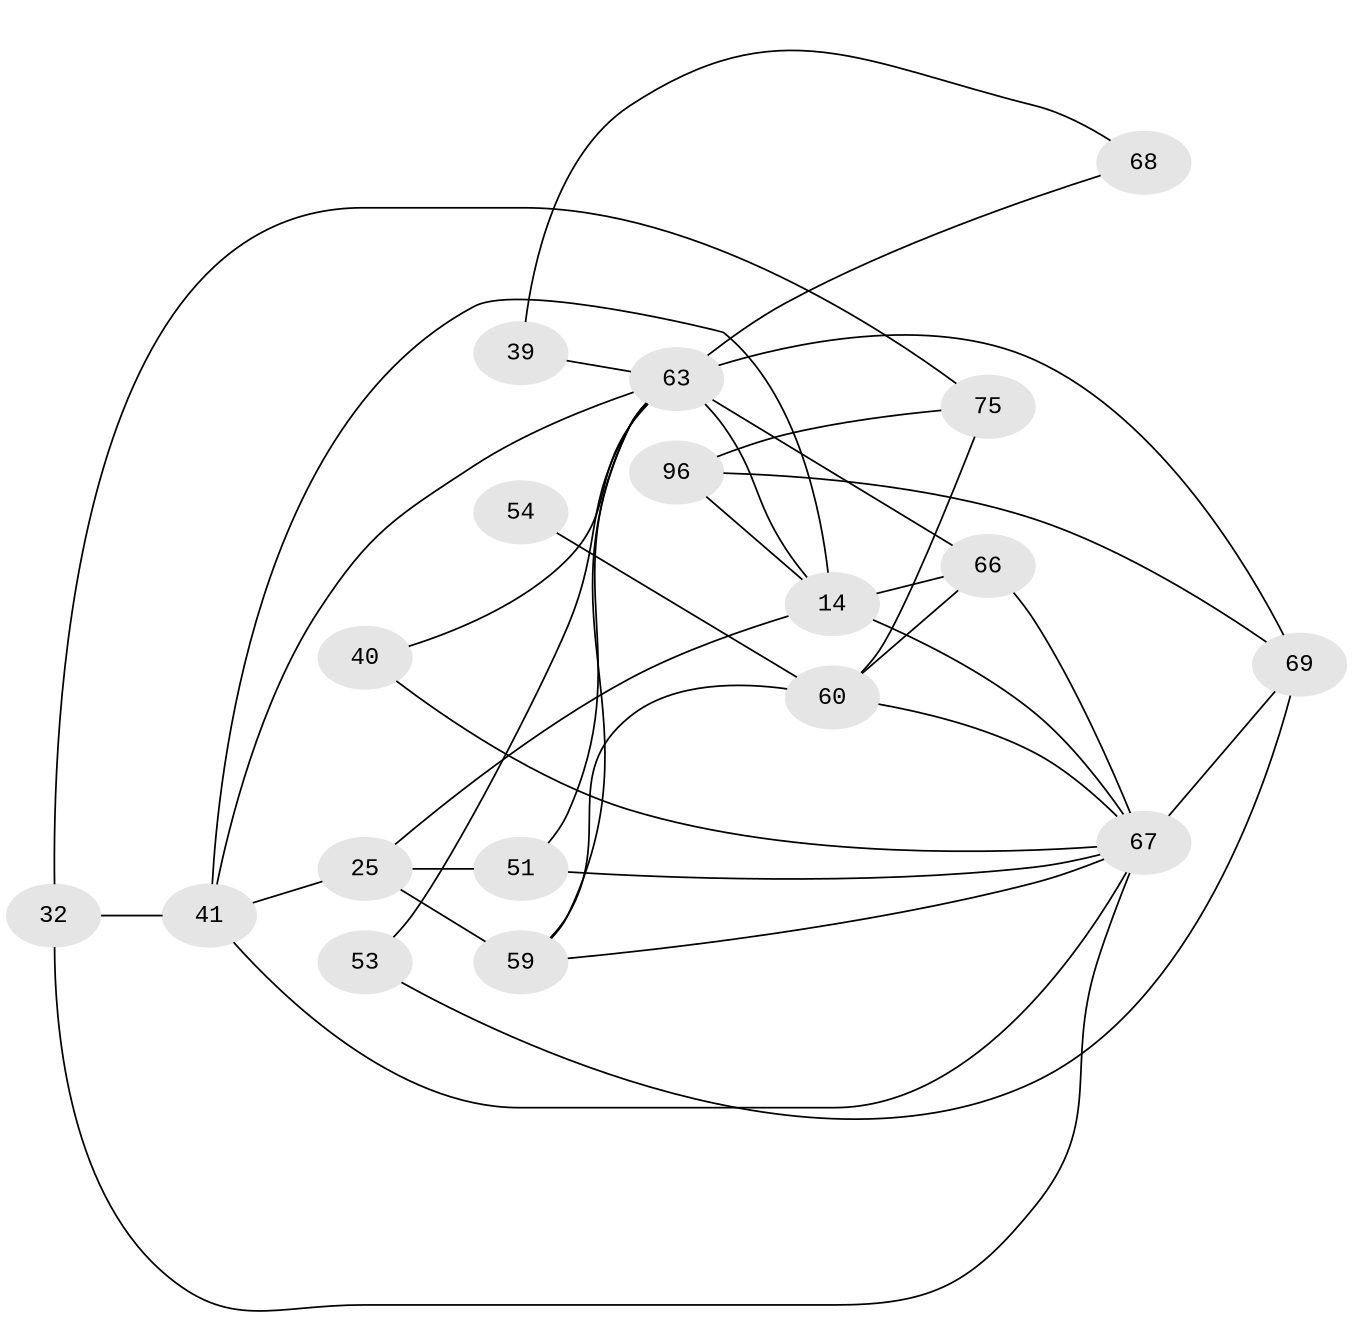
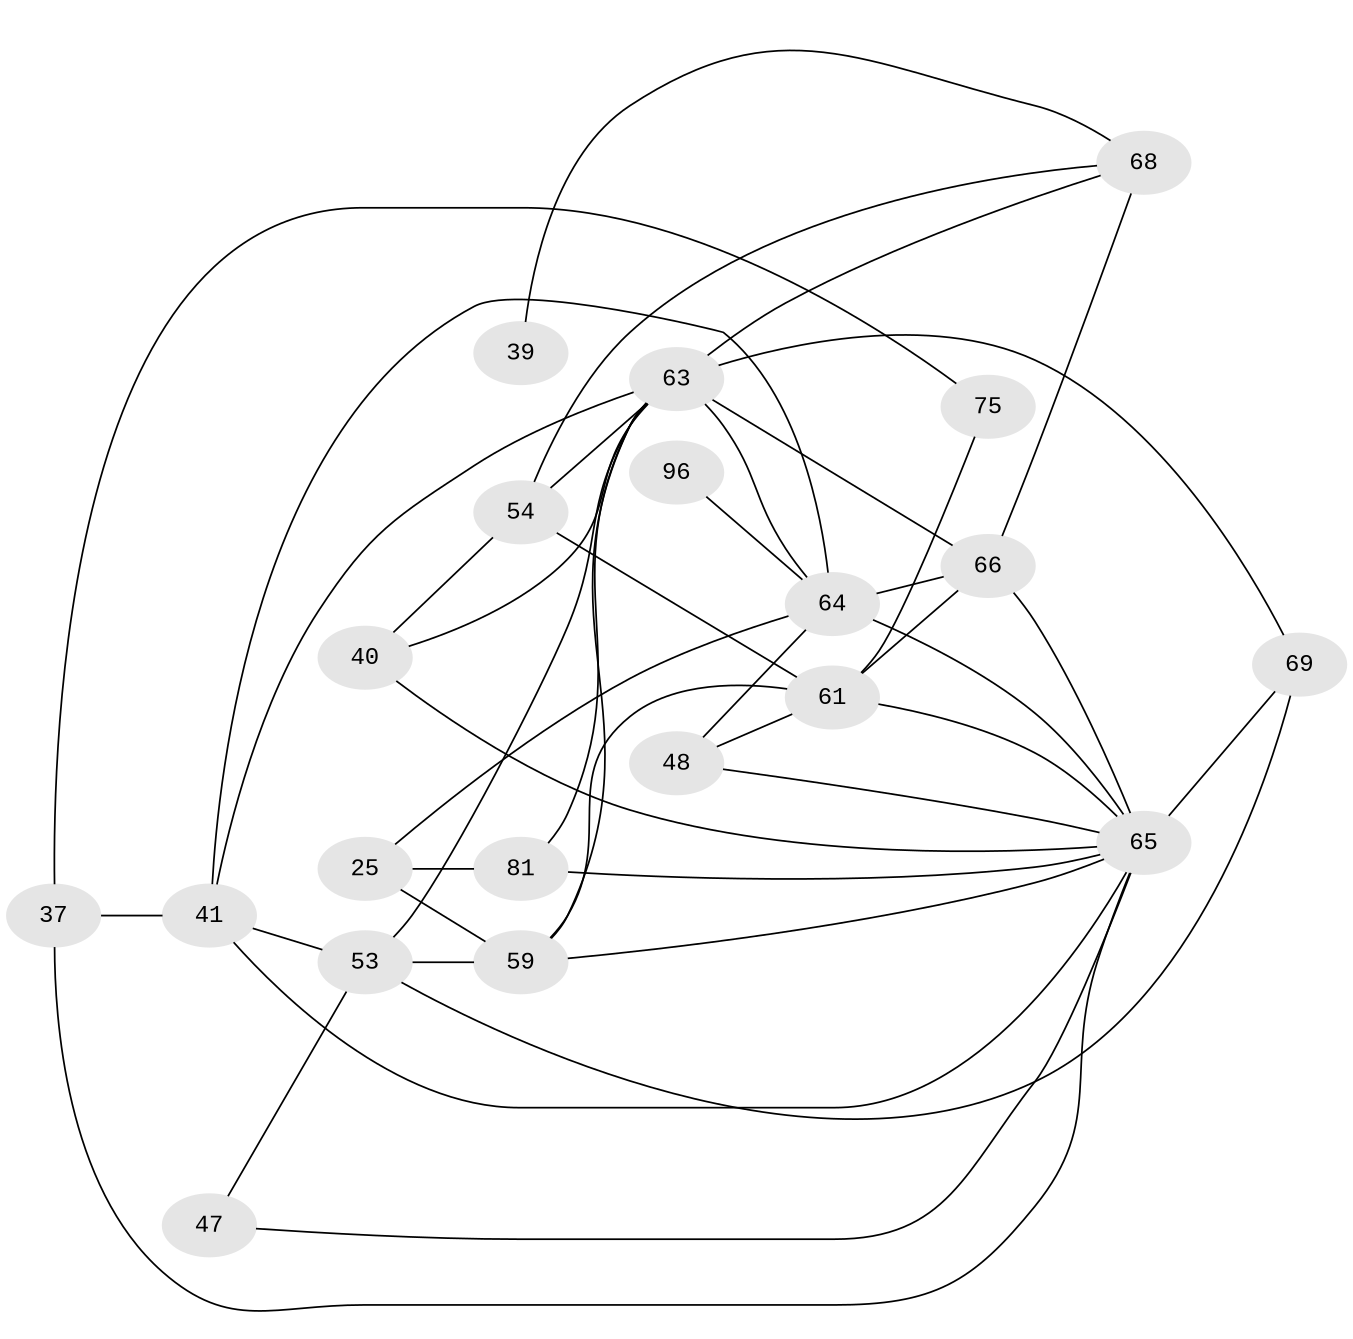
none -> (767, 246)
none -> (1068, 365)
(599, 366) -> (599, 446)
(827, 426) -> none
(1010, 512) -> none
none -> (443, 585)
(832, 604) -> (832, 604)
(832, 698) -> (832, 698)
none -> (677, 763)
(1144, 843) -> (1144, 843)
(521, 869) -> (521, 869)
(288, 892) -> (288, 939)
(54, 916) -> (54, 916)
none -> (443, 962)
none -> (209, 1225)
